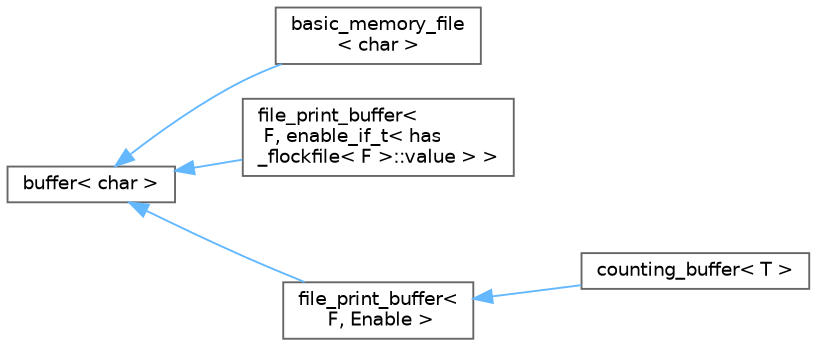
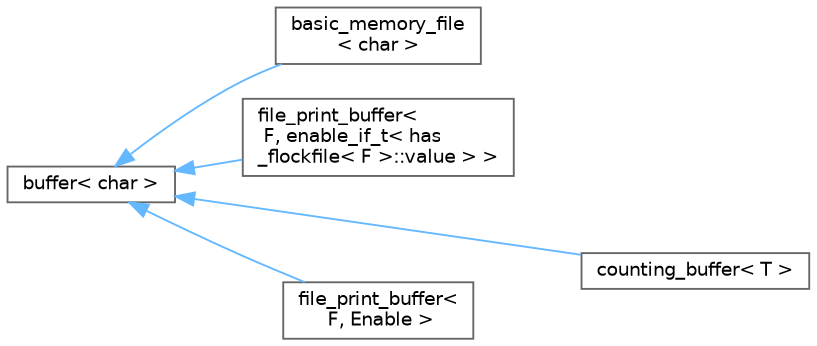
(537, 291) -> (388, 227)
